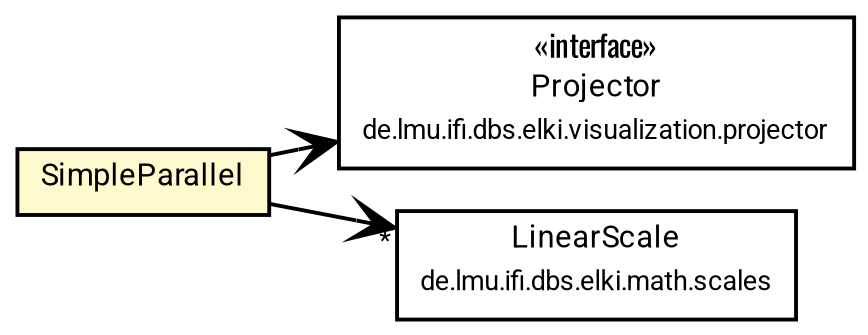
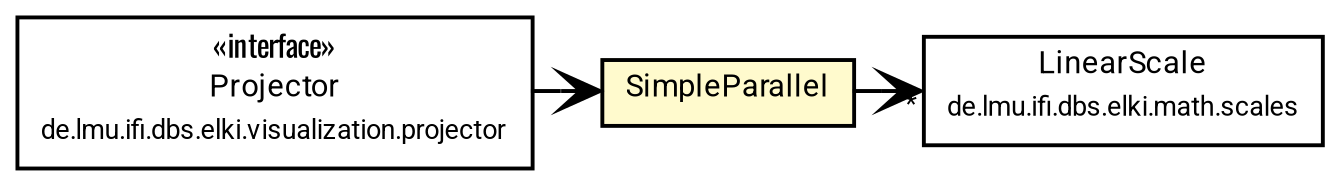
(283, 153) -> (546, 91)
